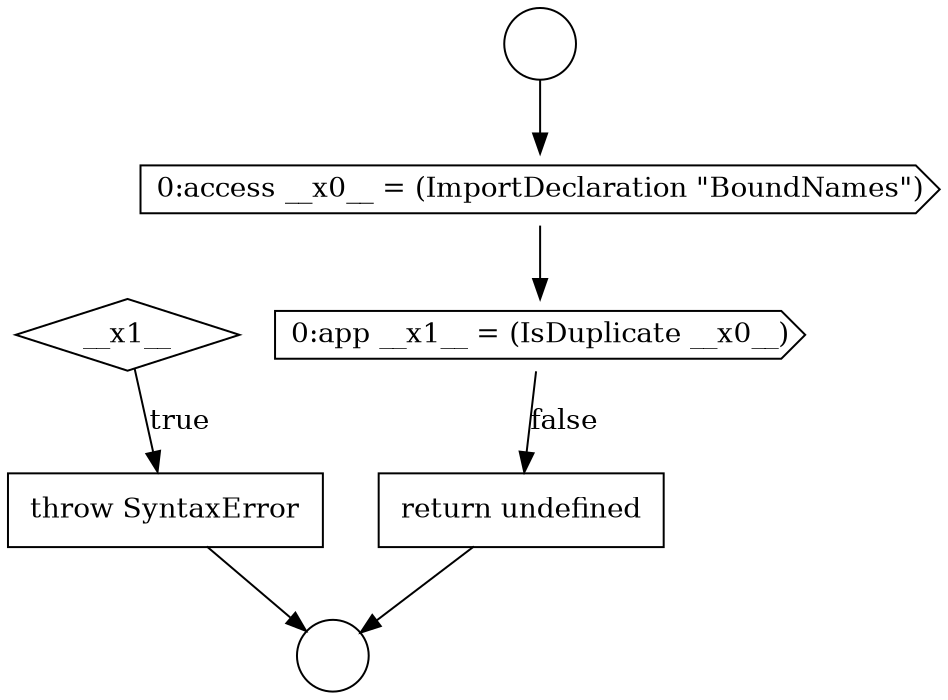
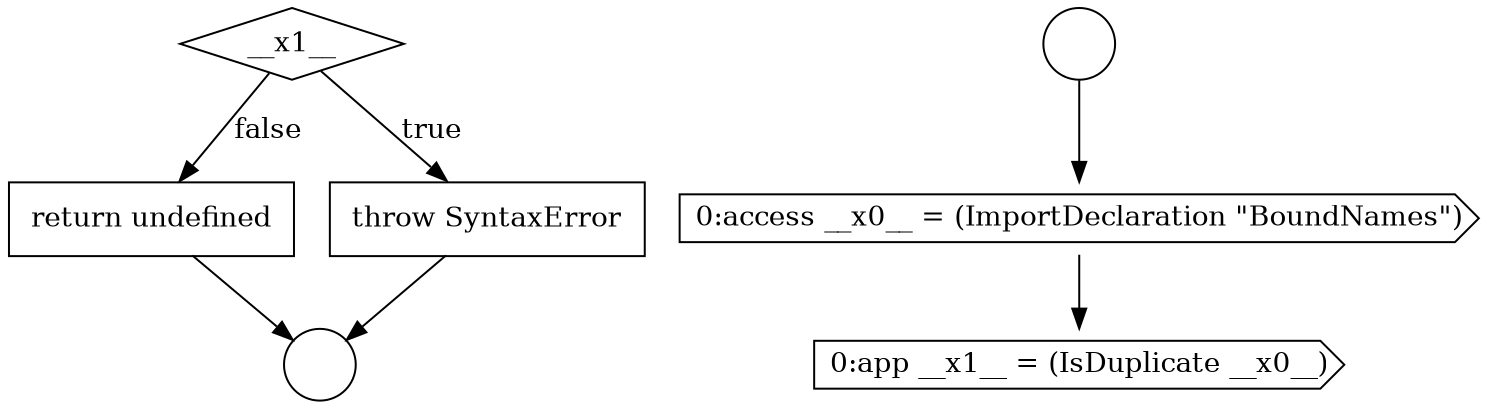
(531, 412) -> (231, 119)
